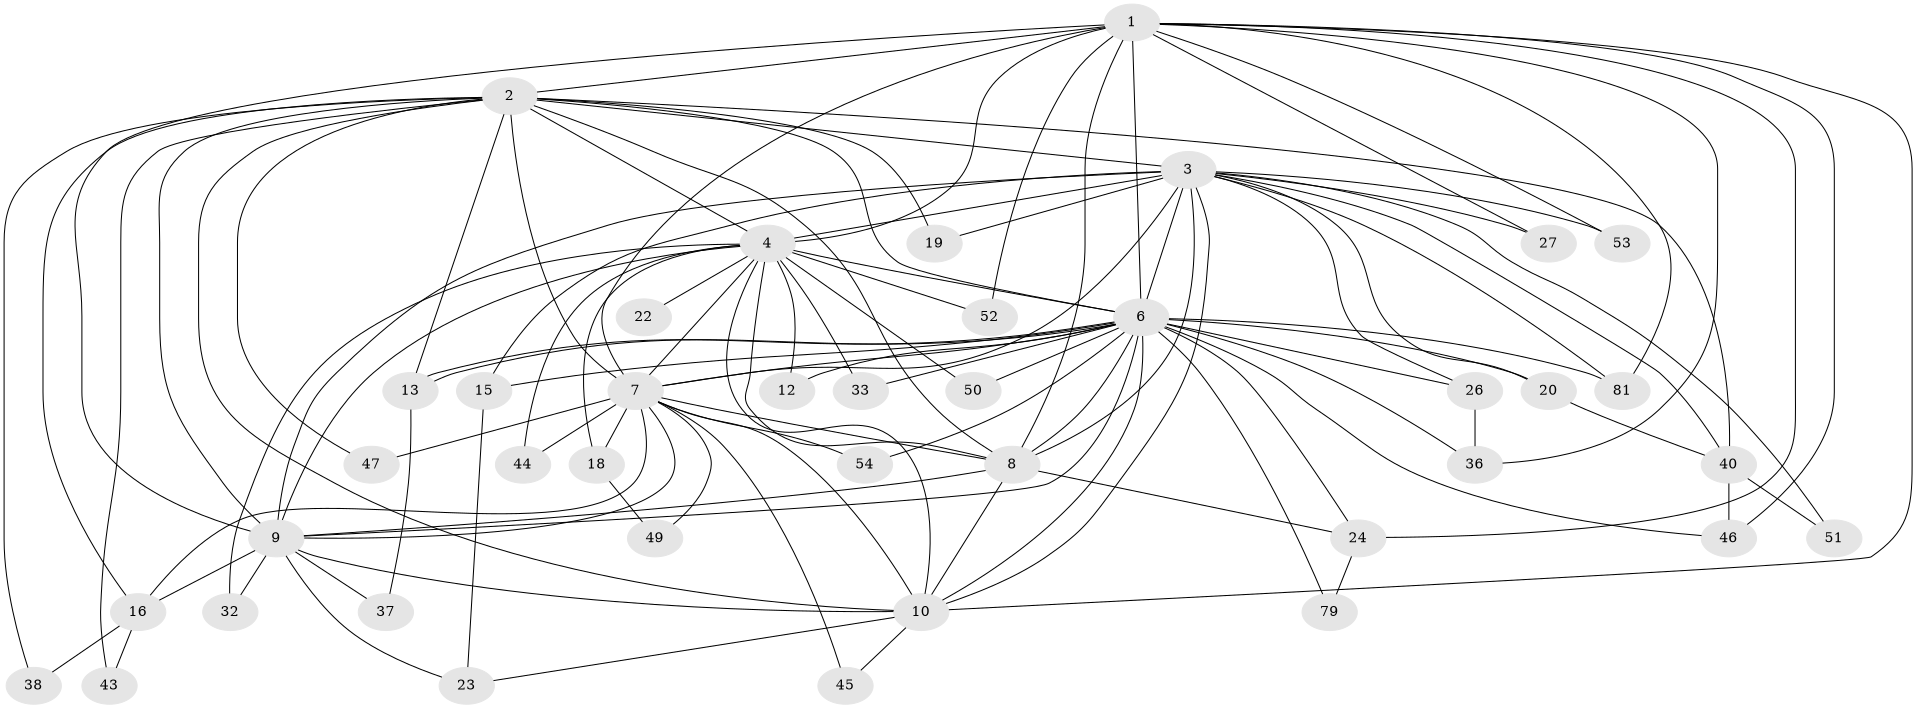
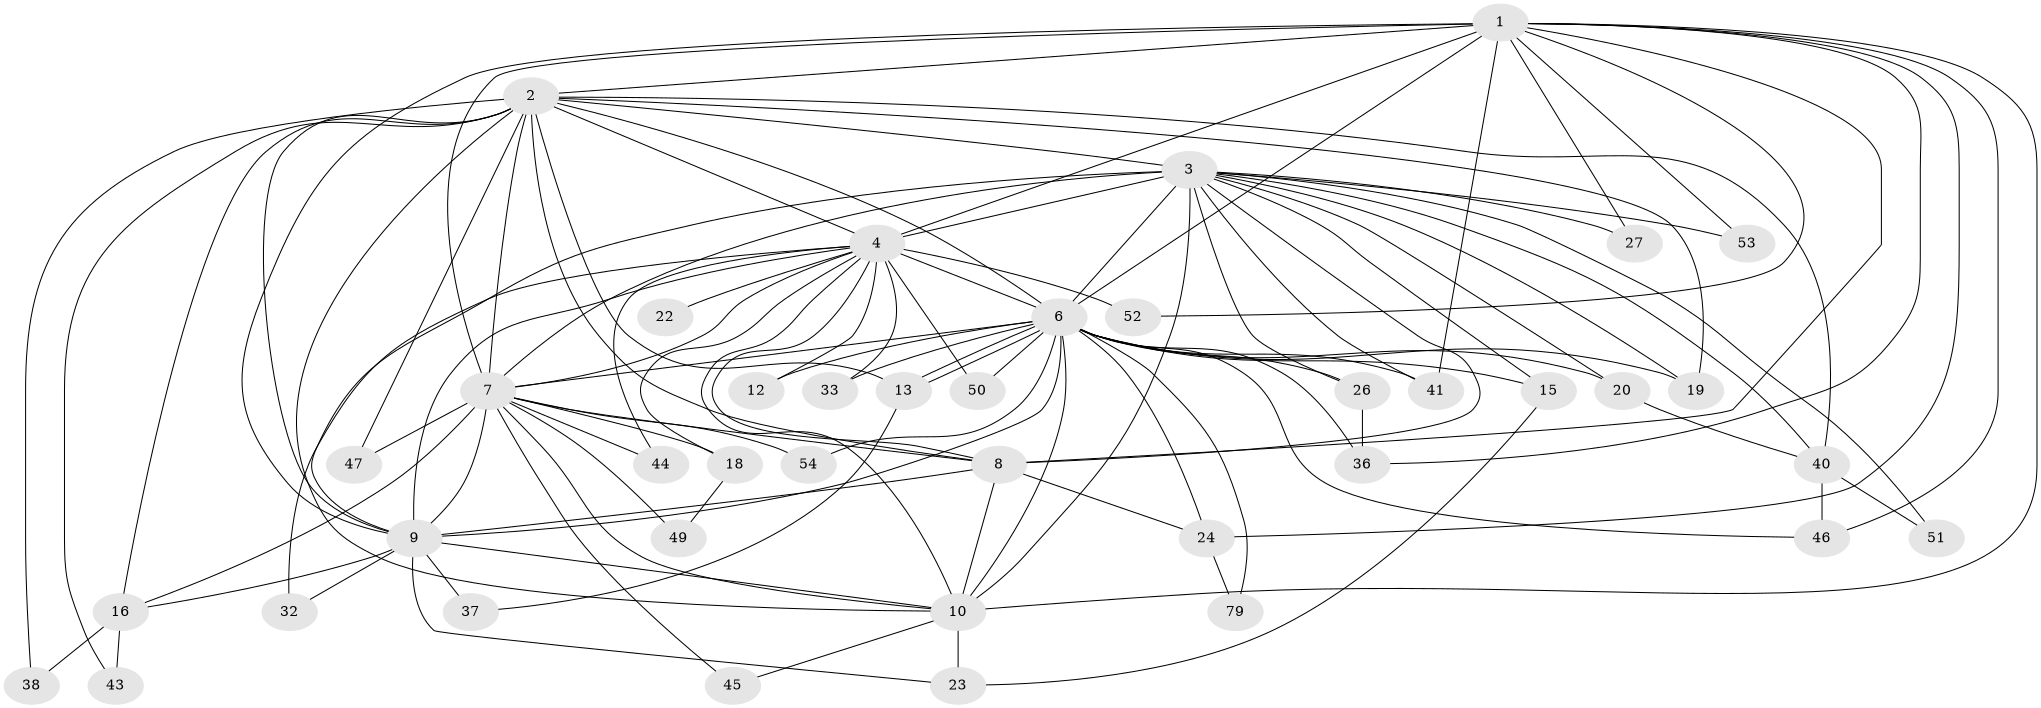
(1622, 391) -> (1436, 391)
(1091, 401) -> (1513, 350)
